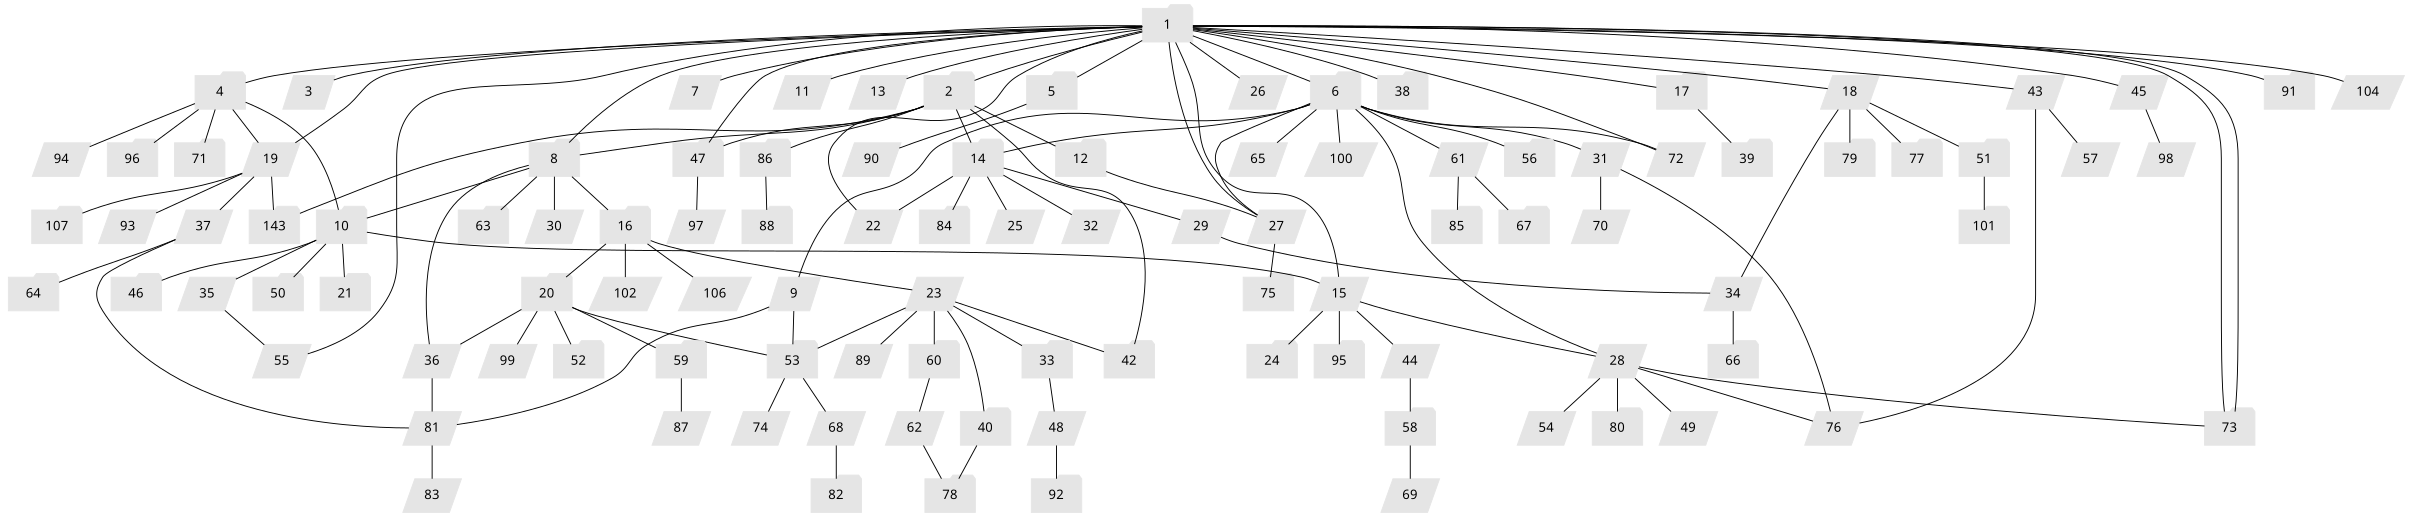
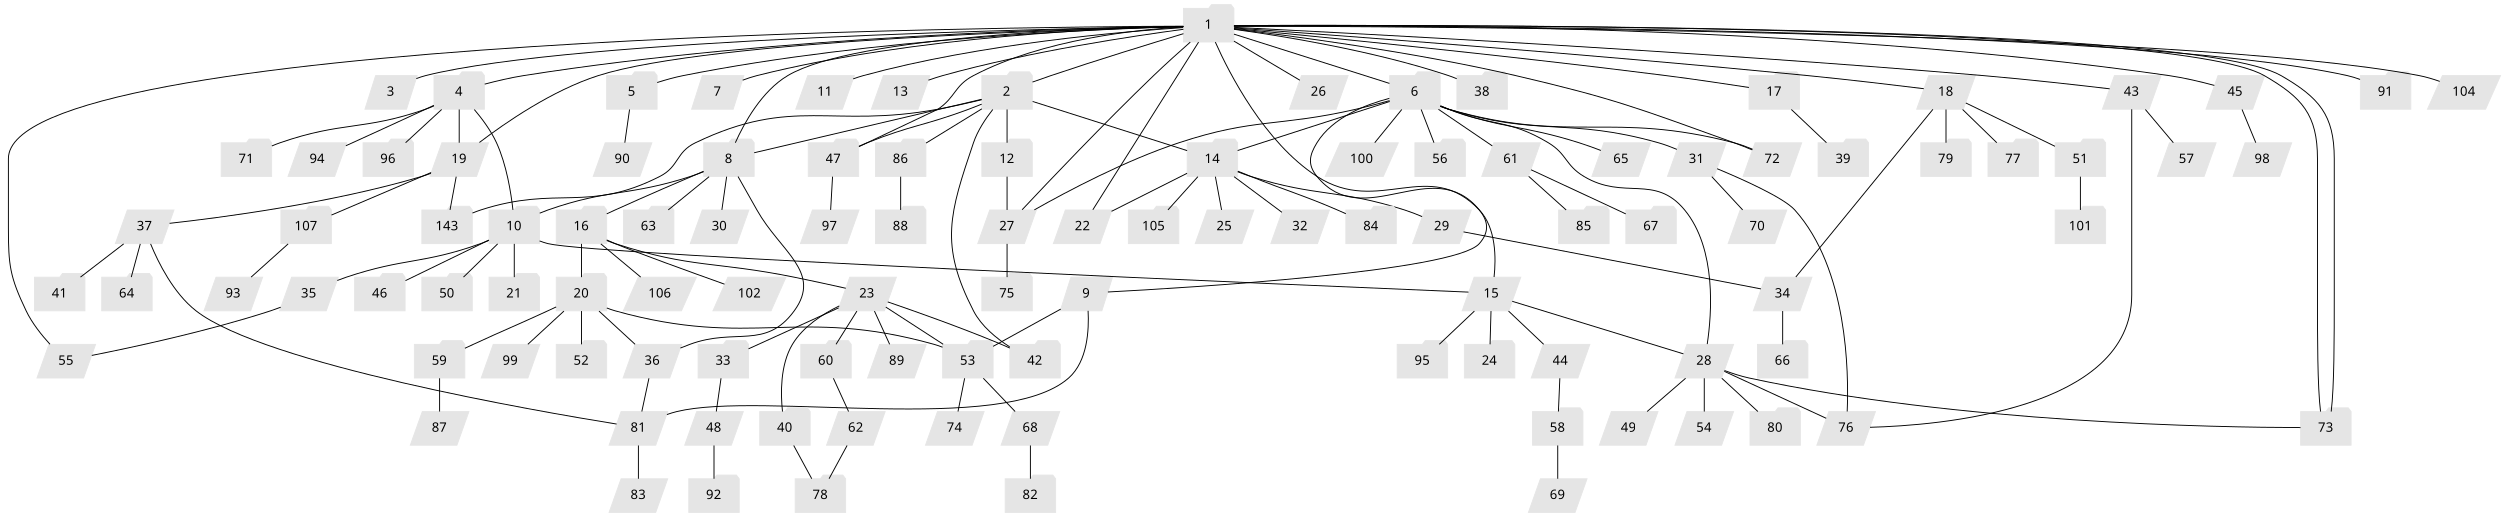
(199, 193) -> (270, 260)
none -> (1154, 227)
none -> (60, 294)
